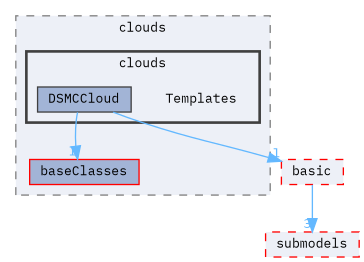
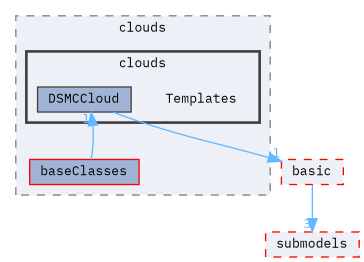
(76, 131) -> (93, 143)
